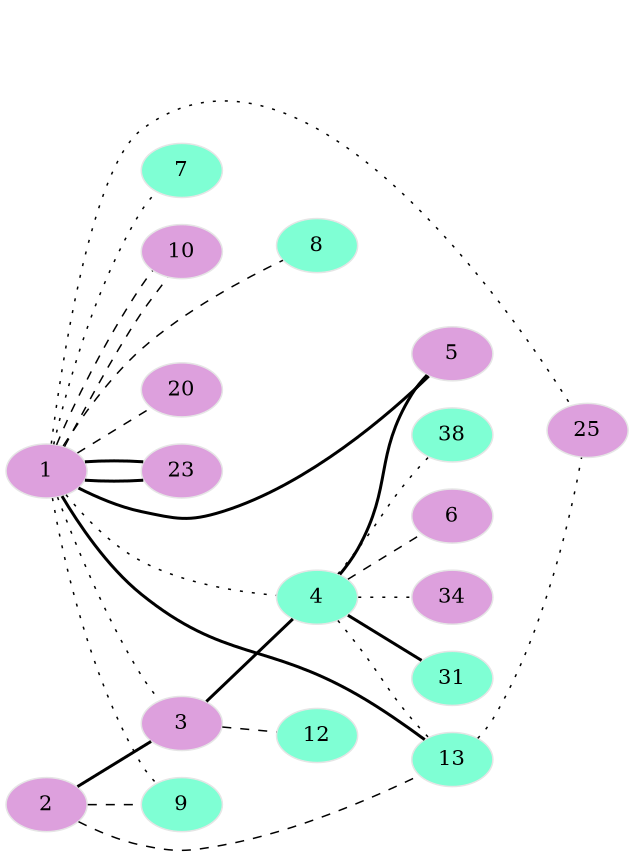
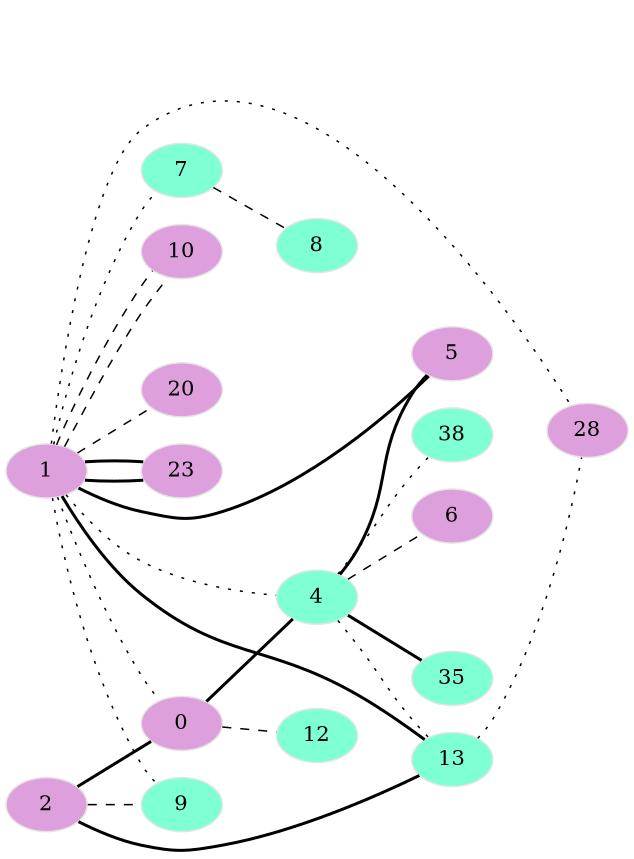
(158, 335) -> (249, 208)
(588, 430) -> (588, 430)
(452, 597) -> none
(452, 678) -> (452, 678)
(182, 723) -> (182, 723)
(252, 839) -> (252, 839)
